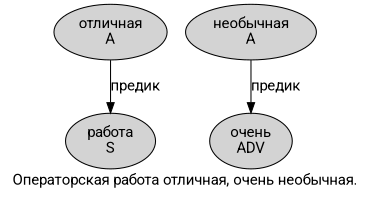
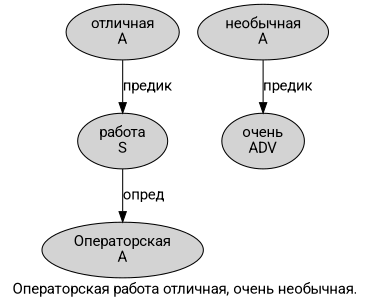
none -> (123, 250)
